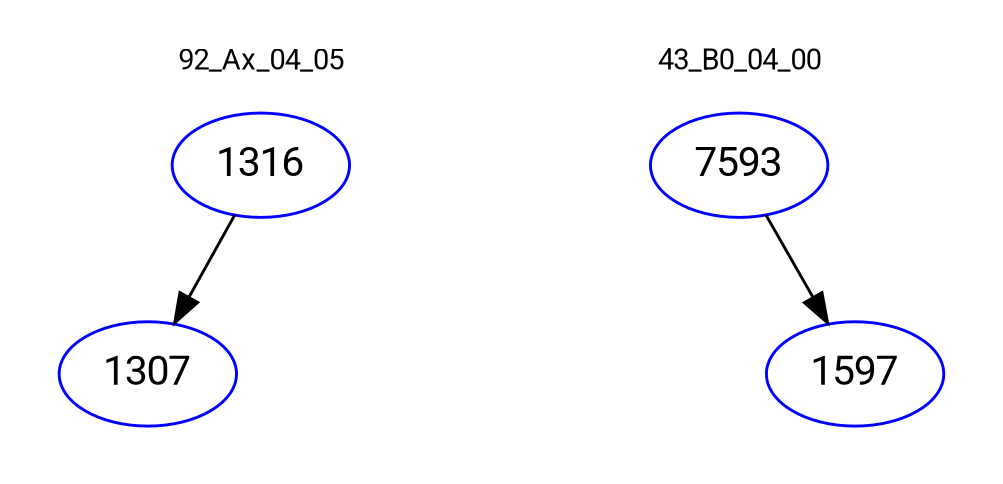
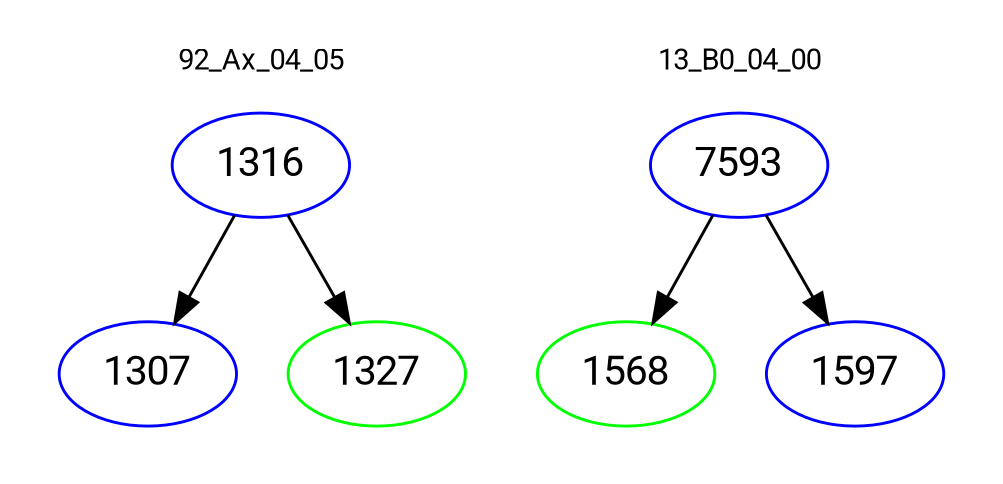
(741, 62) -> (741, 62)
none -> (377, 374)
none -> (626, 374)
